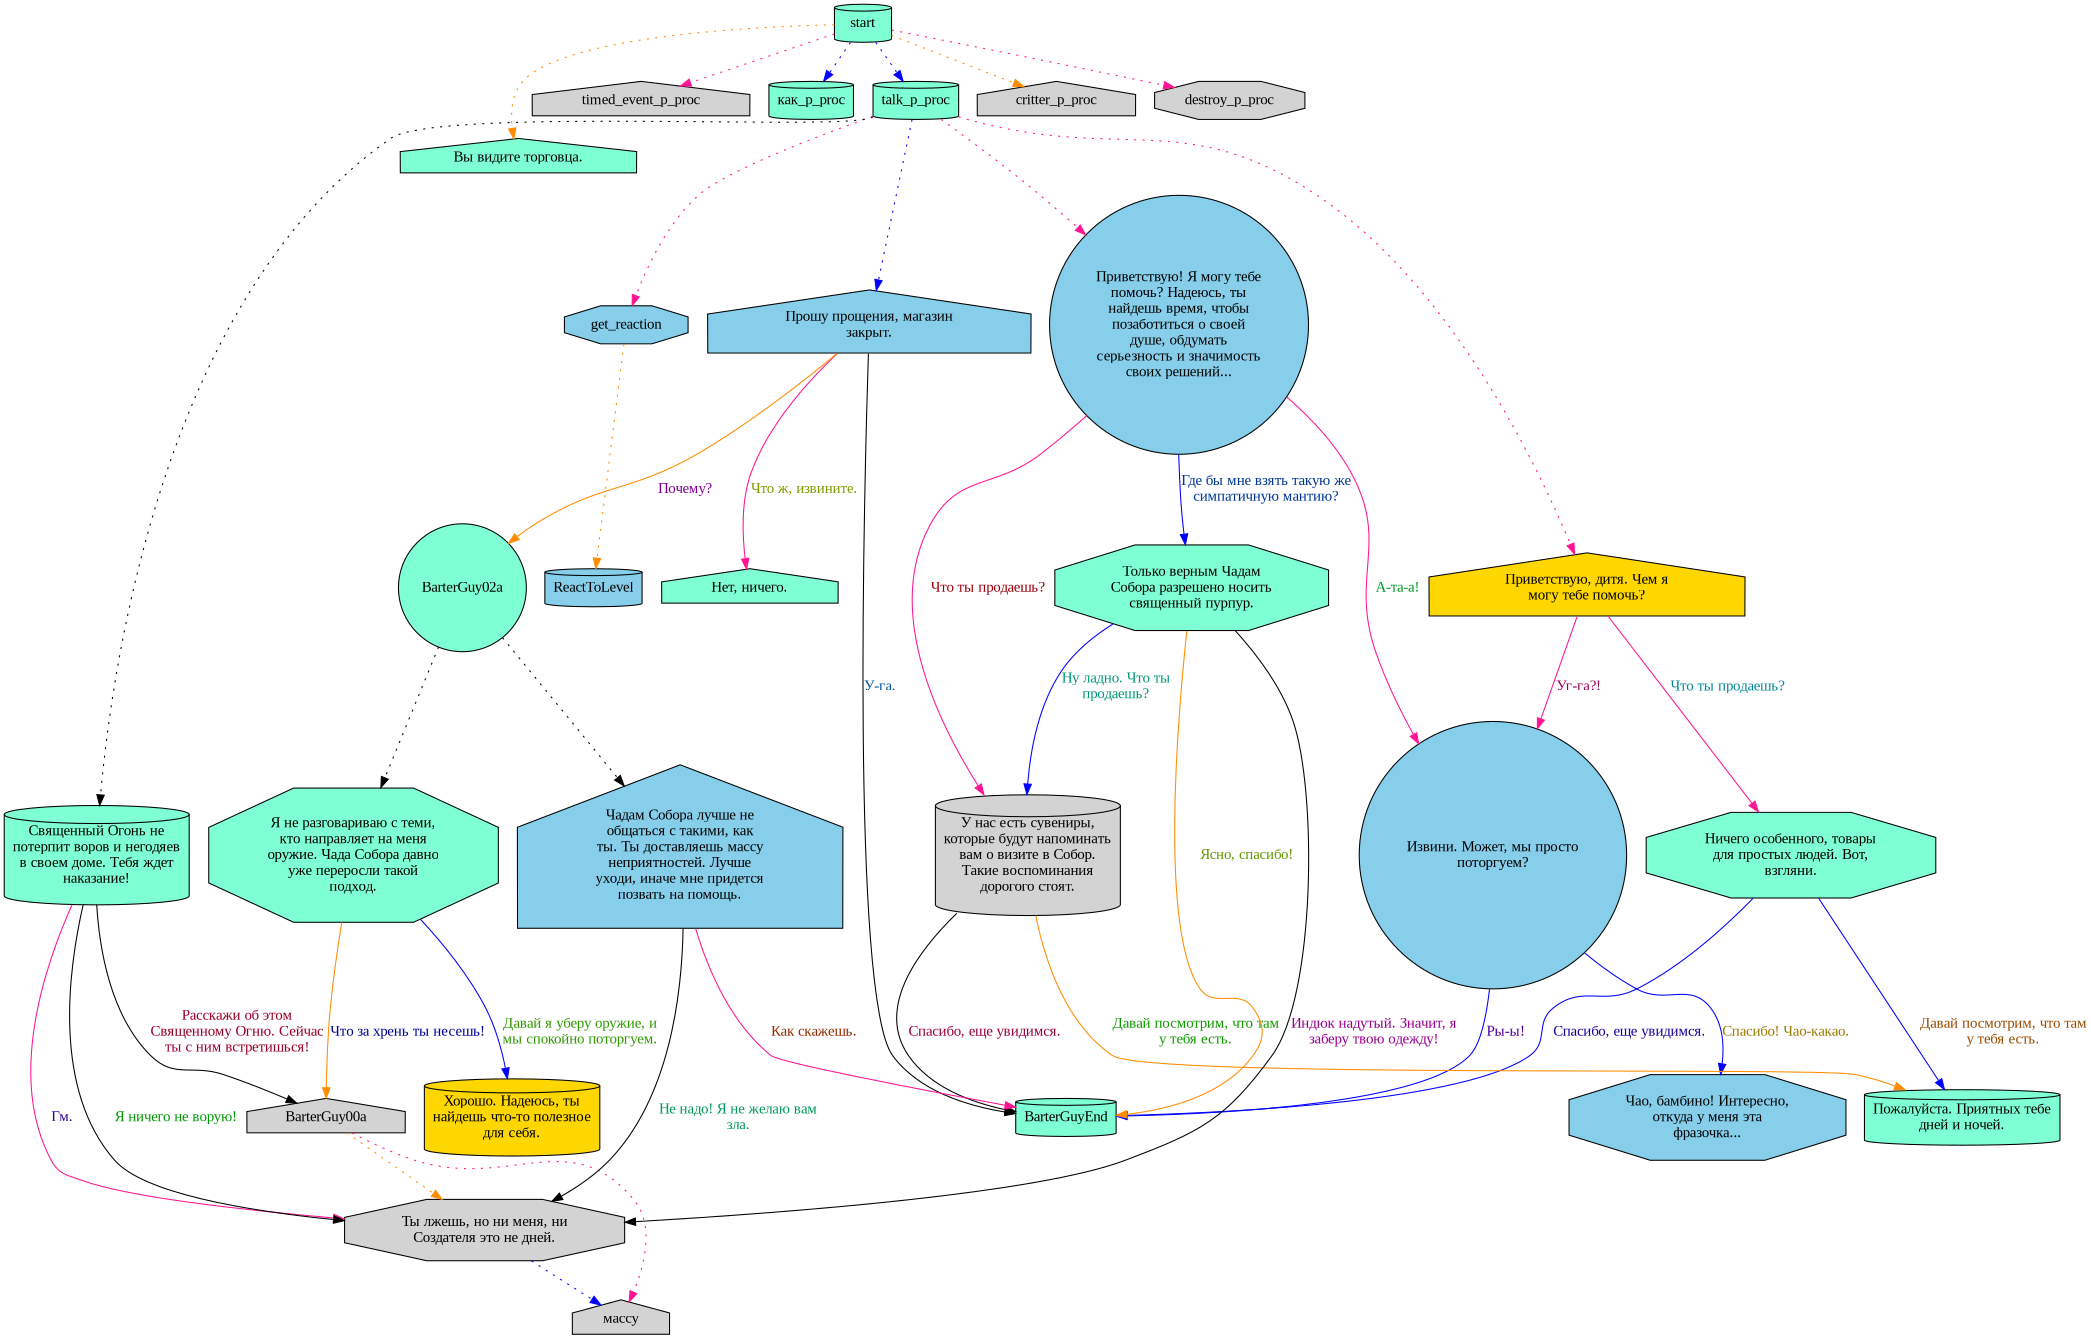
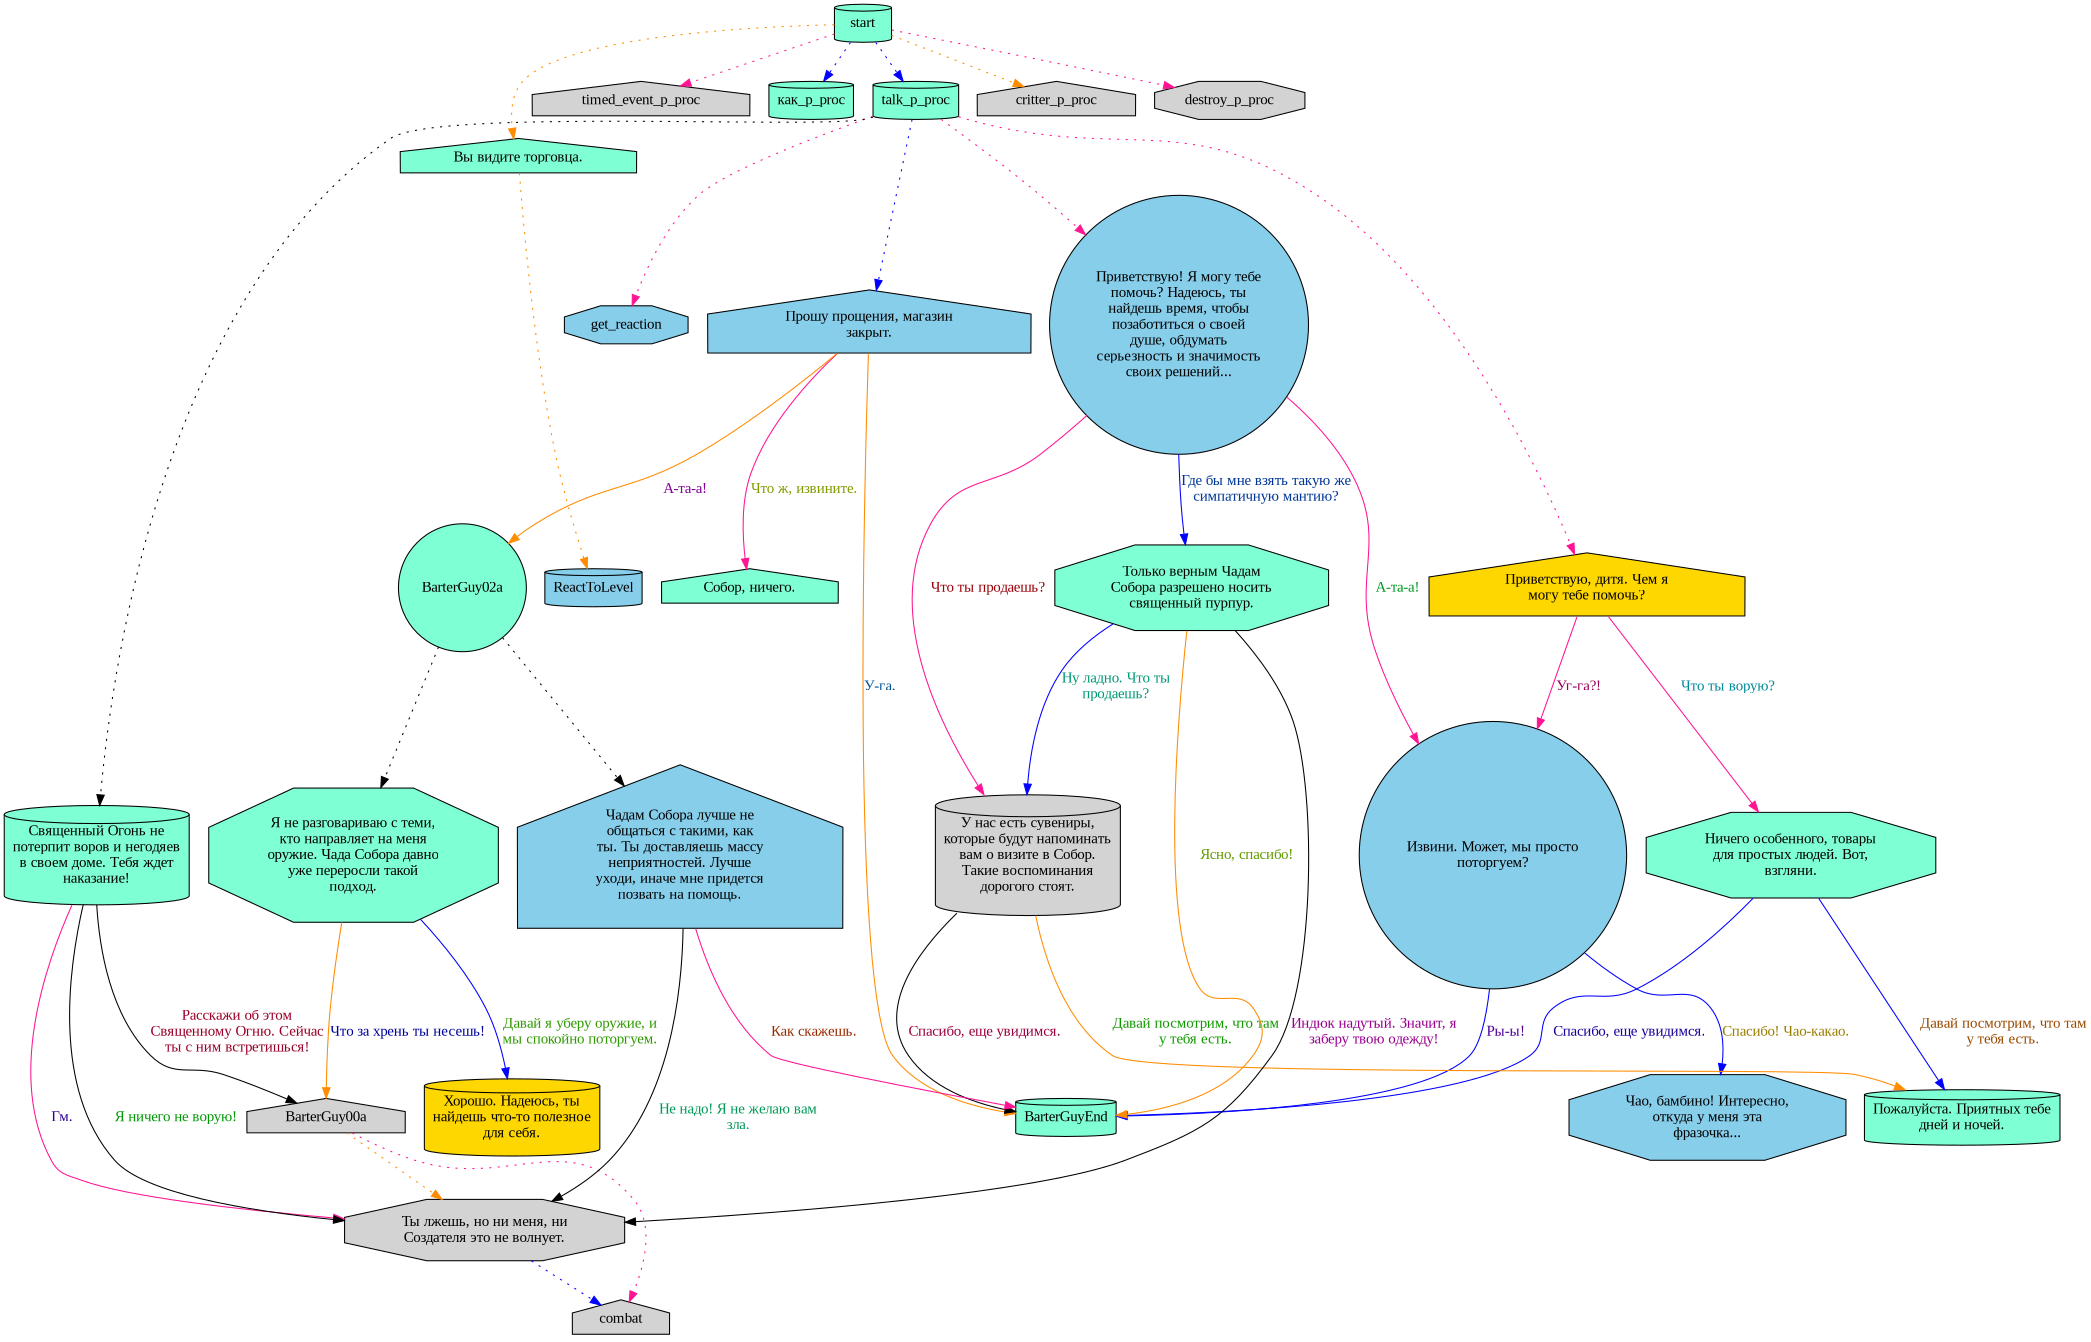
(610, 451) -> (541, 368)
(685, 489) -> (685, 489)
(750, 588) -> (750, 588)
(1728, 687) -> (1728, 687)
(864, 770) -> (864, 770)
(485, 1230) -> (485, 1230)
(621, 1319) -> (621, 1319)
